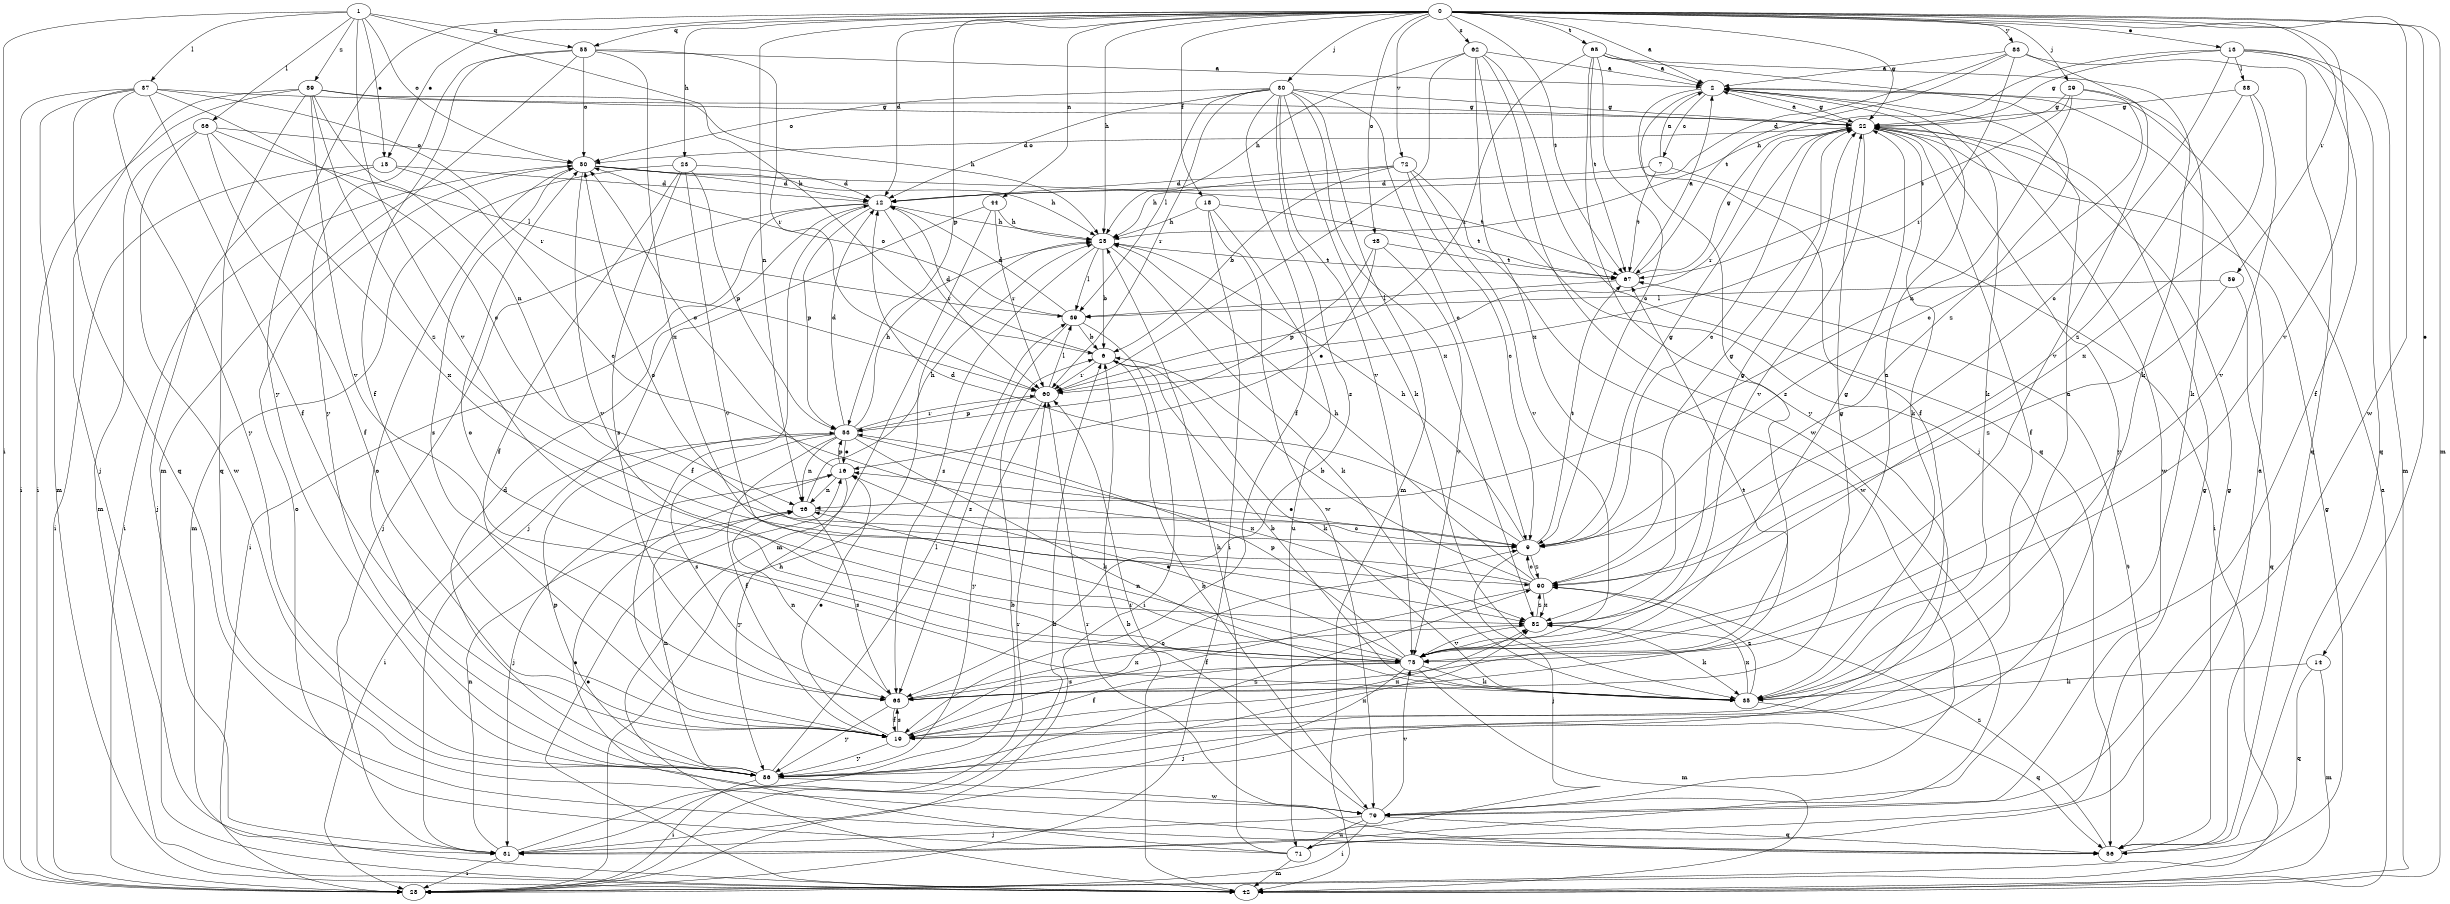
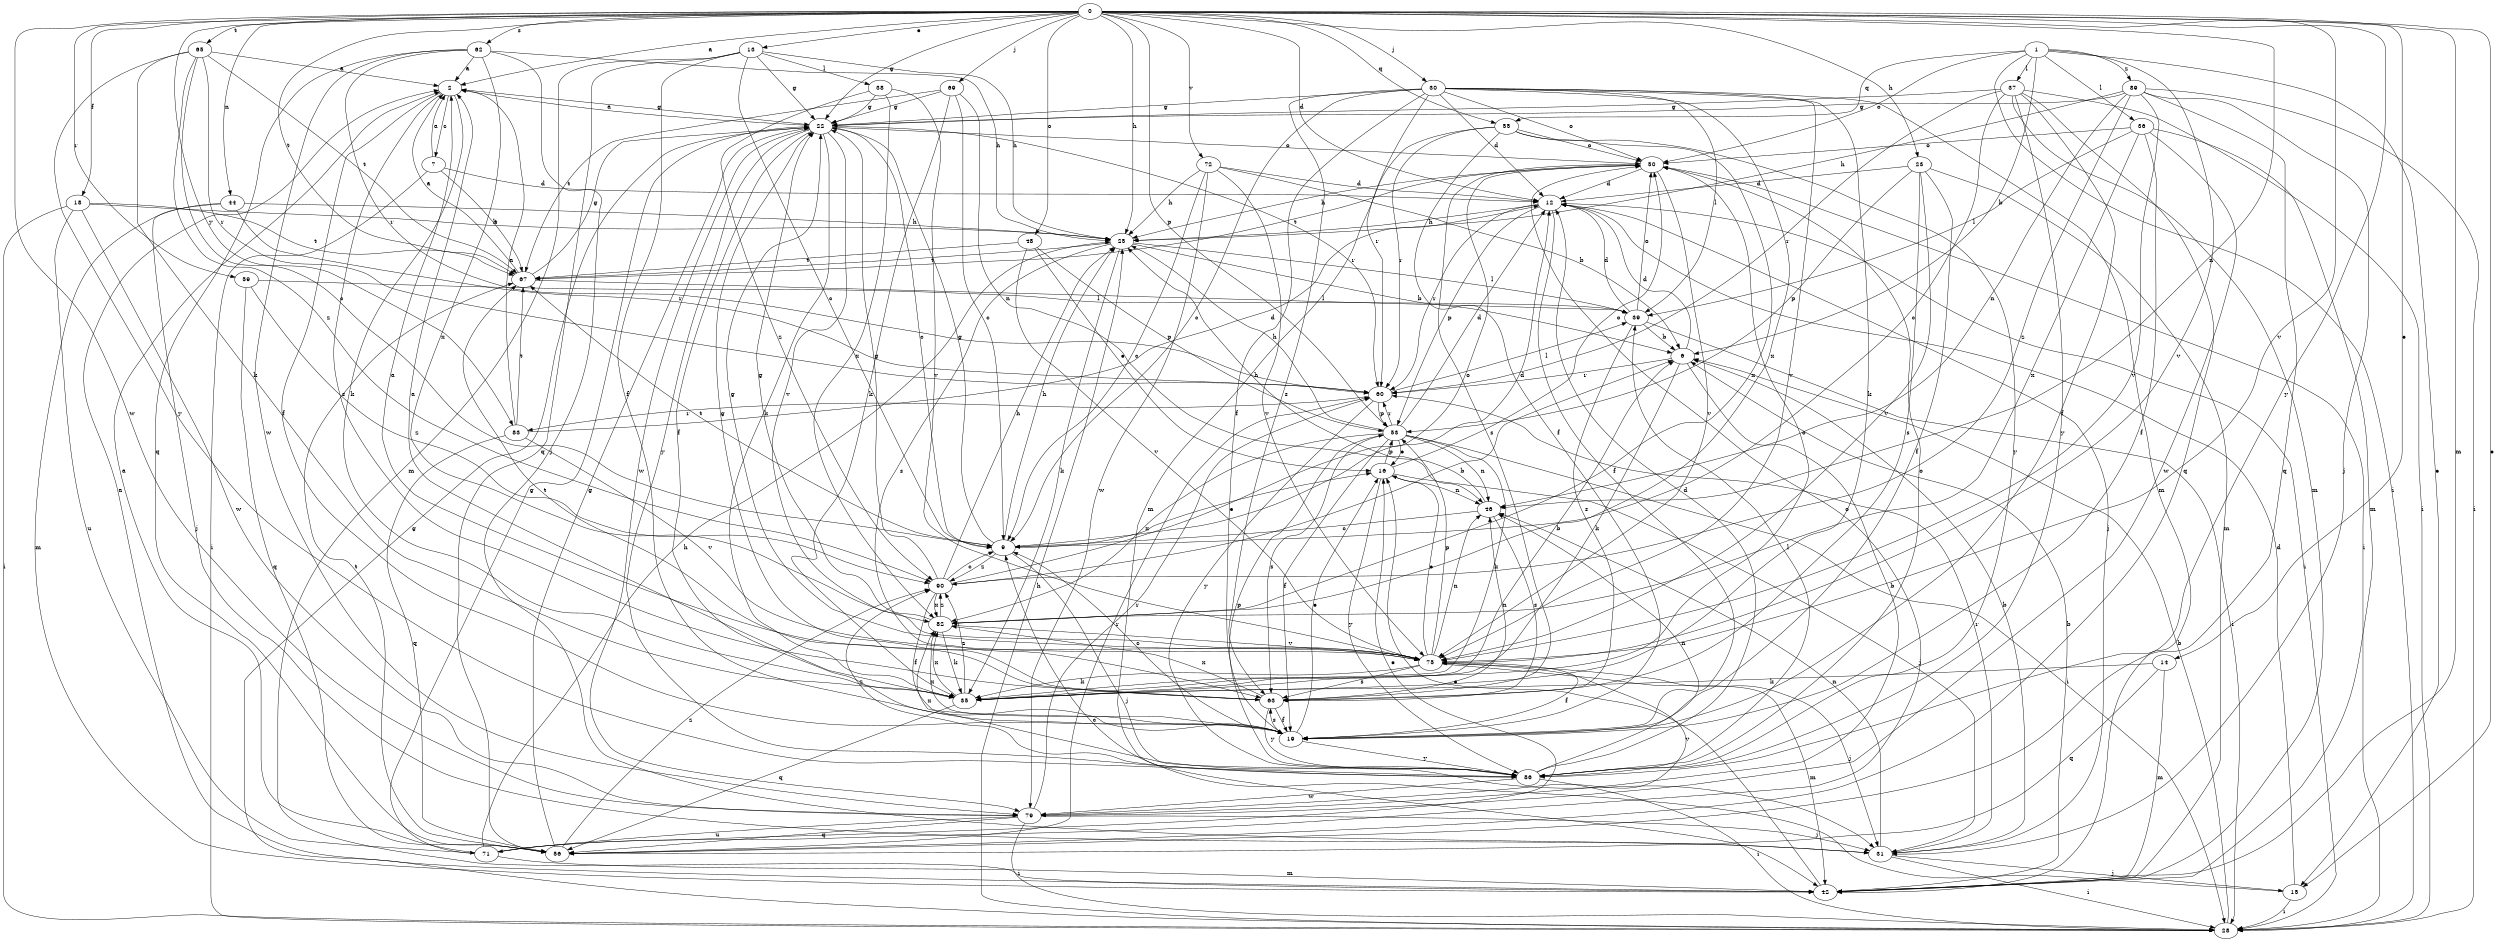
(1146, 69) -> none
(2072, 88) -> (952, 88)
(1565, 325) -> (950, 404)
(167, 579) -> (2085, 873)
